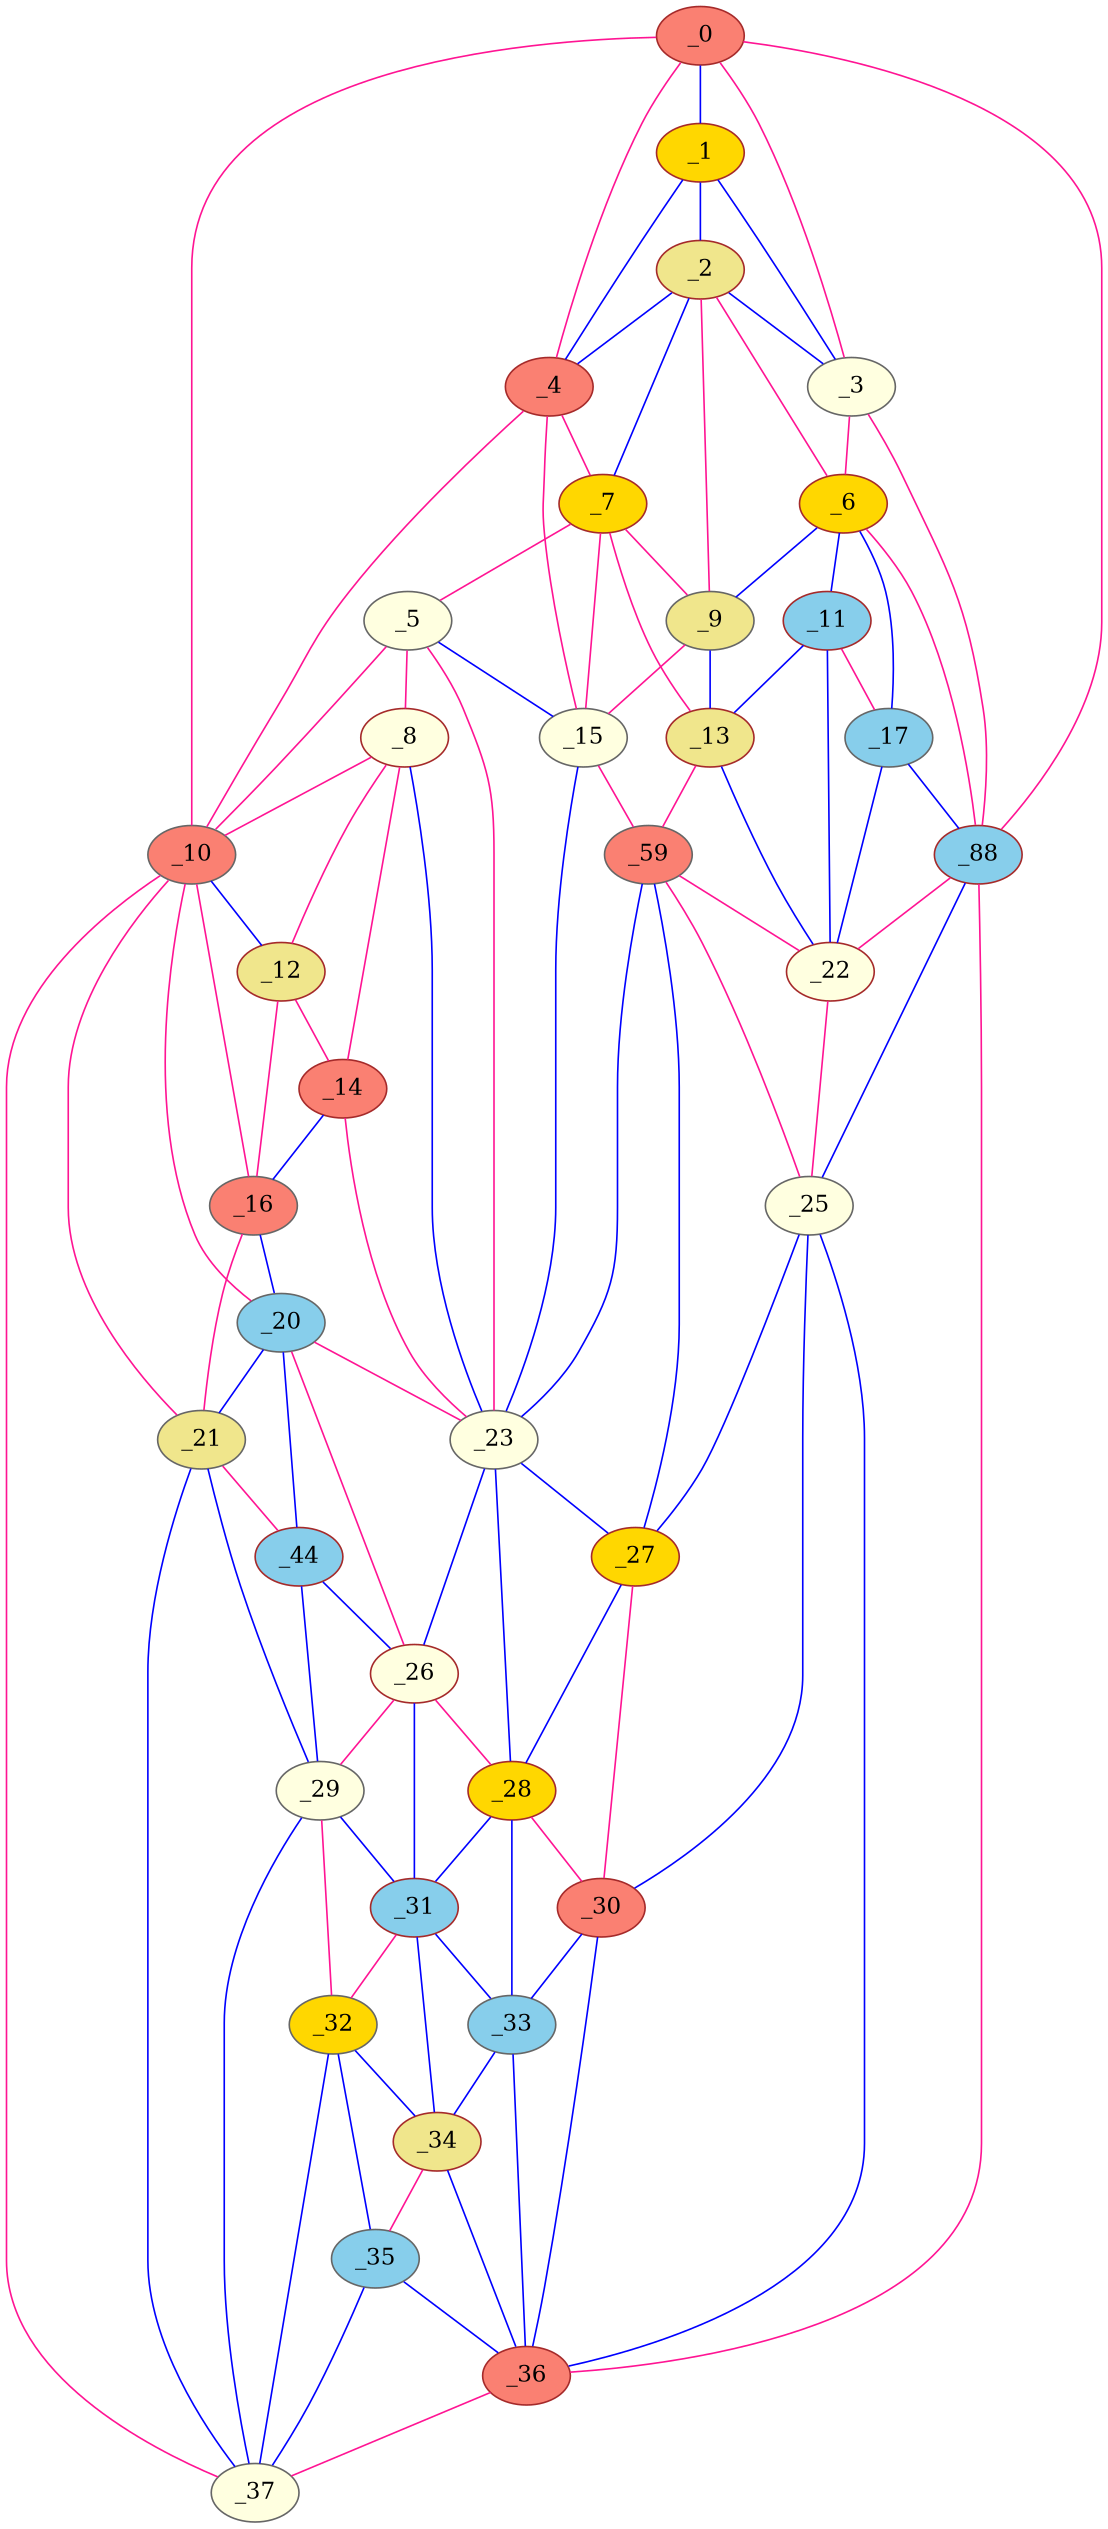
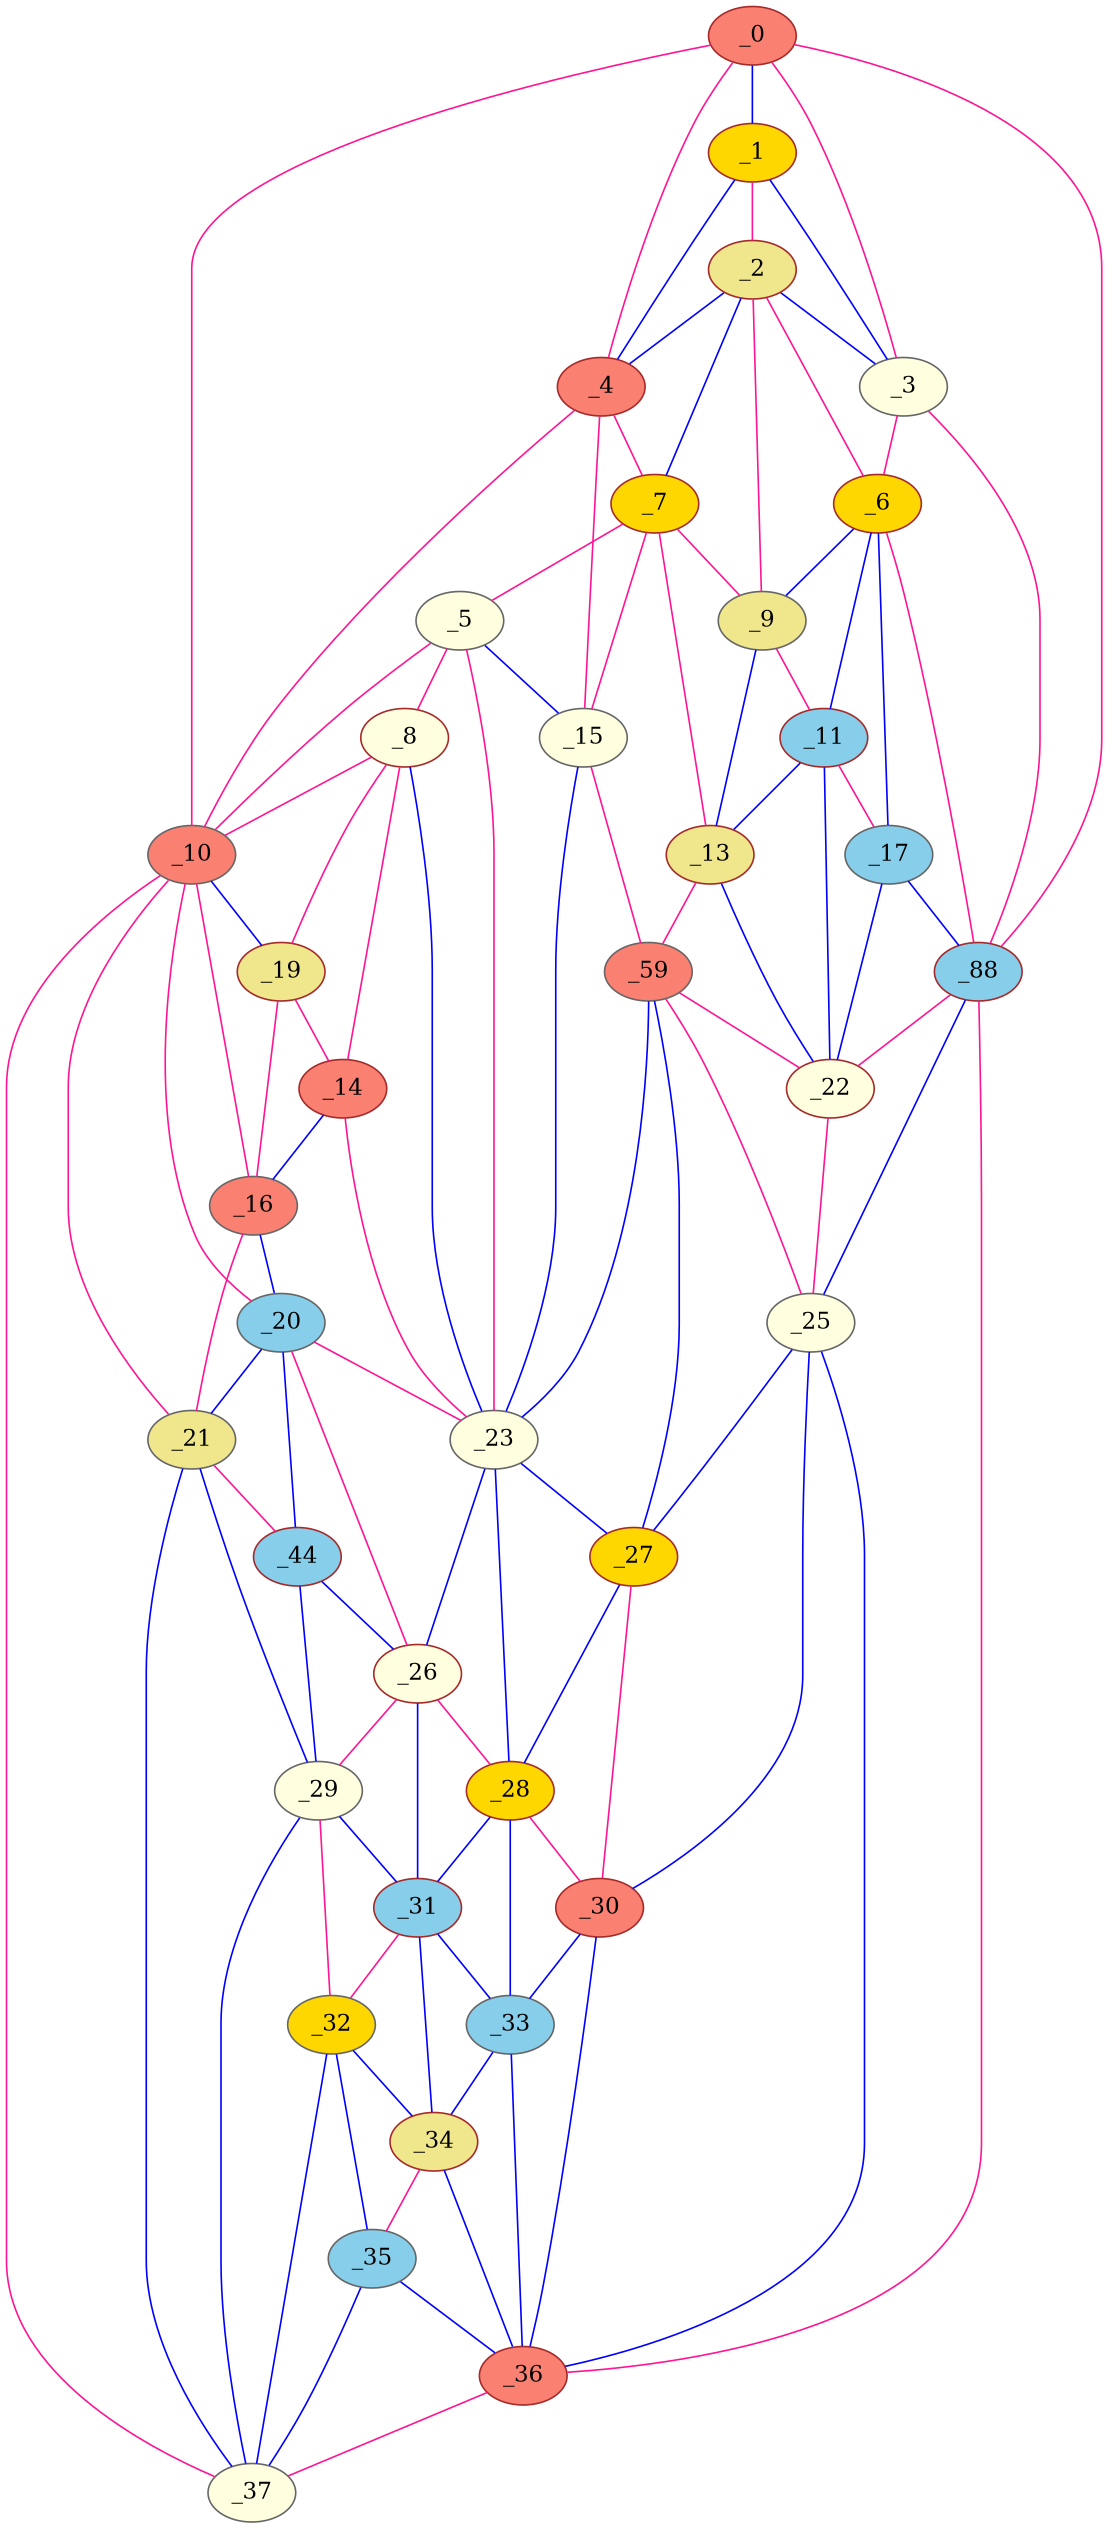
(700, 211) -> (752, 211)
(647, 679) -> (793, 679)
(281, 972) -> (281, 972)
